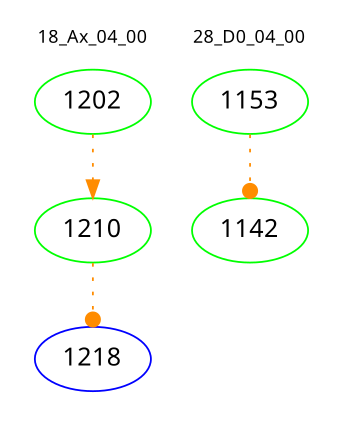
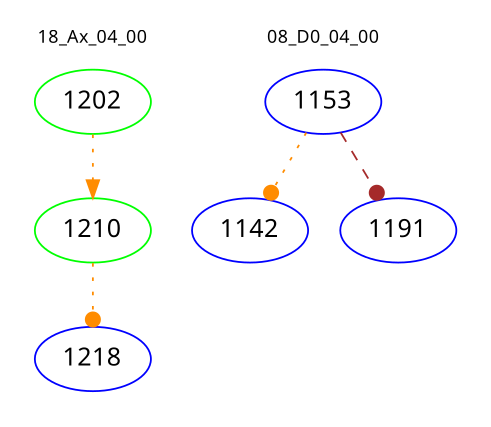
(250, 38) -> (324, 38)
(250, 102) -> (323, 102)
(250, 230) -> (250, 230)
none -> (398, 230)
